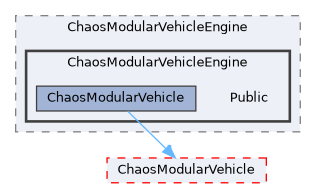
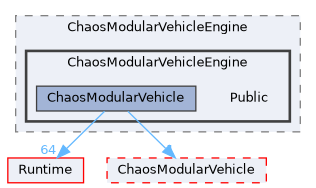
none -> (46, 170)
